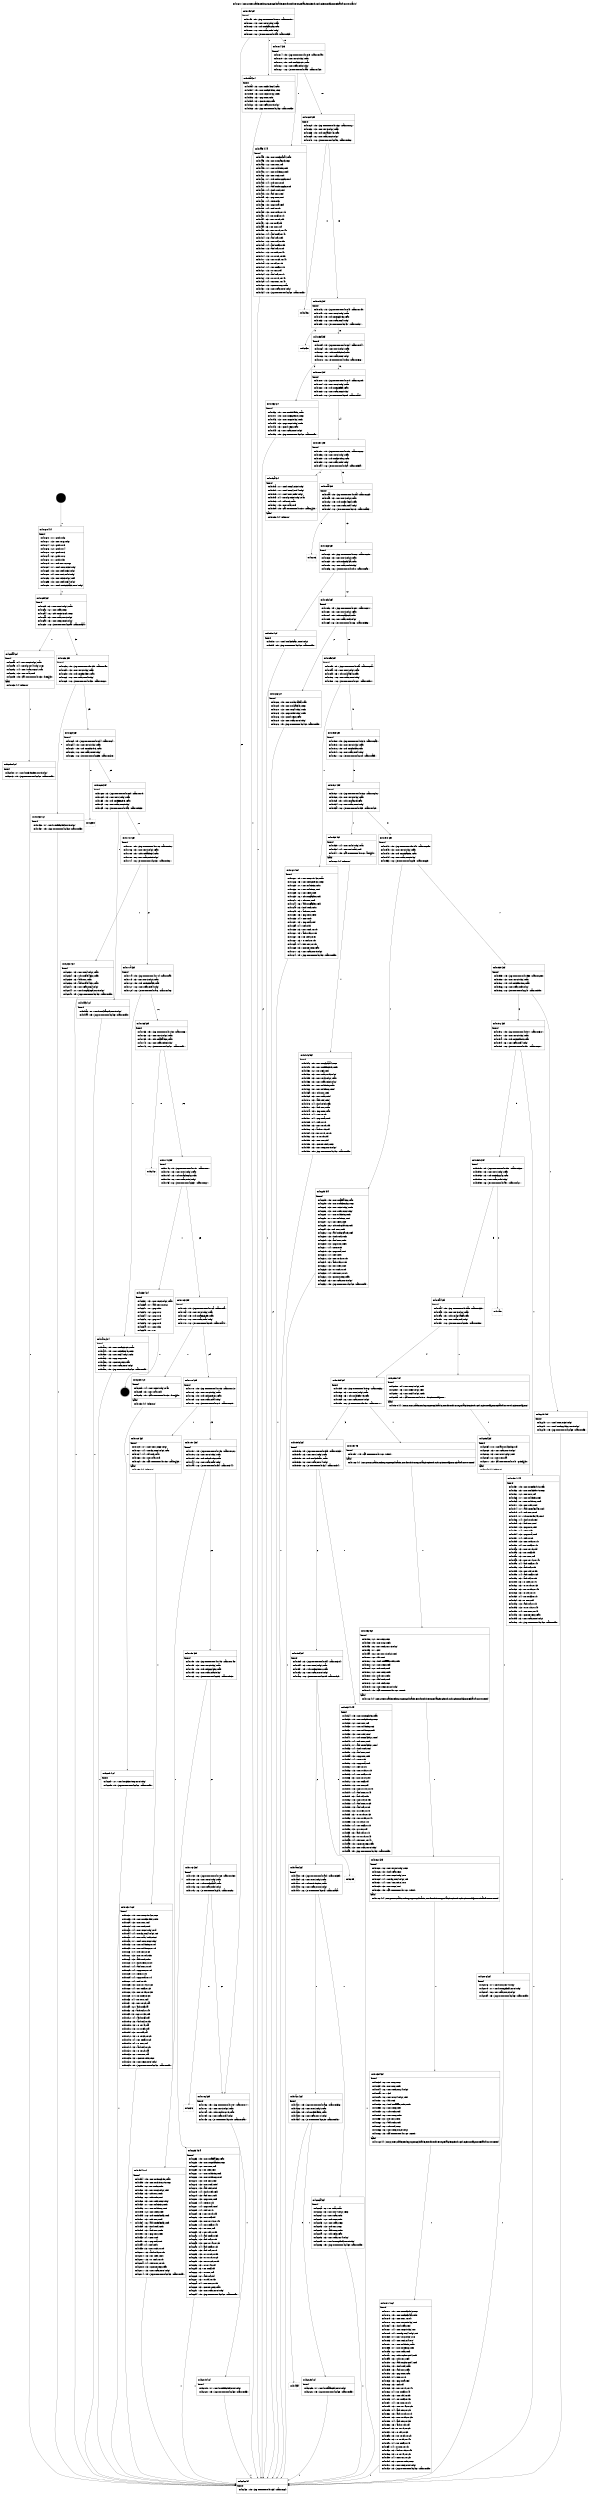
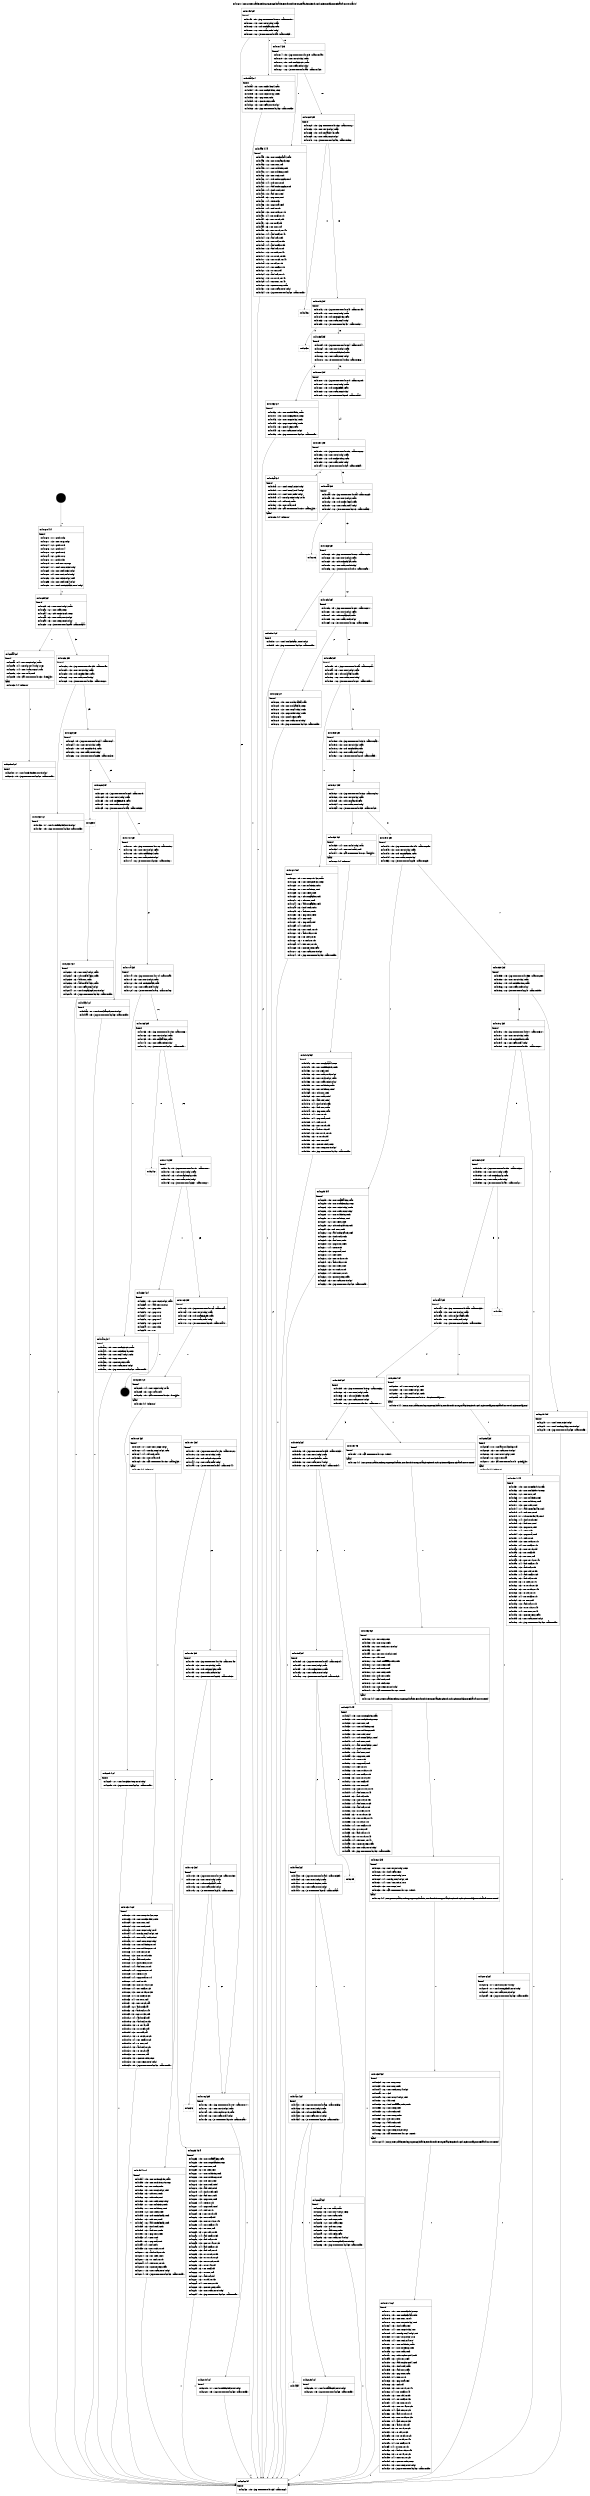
(118, 912) -> (89, 893)
(210, 1392) -> none
